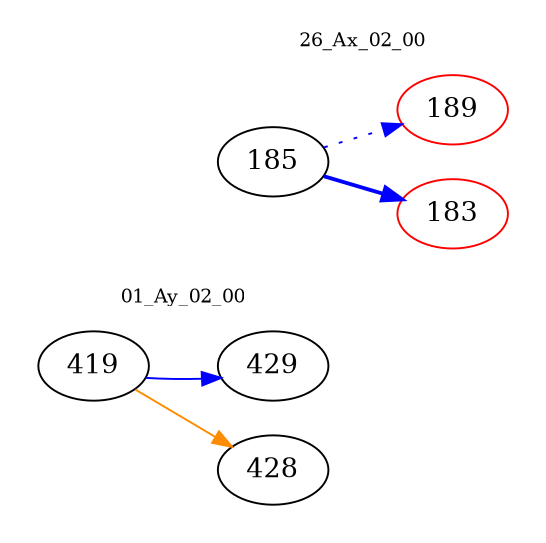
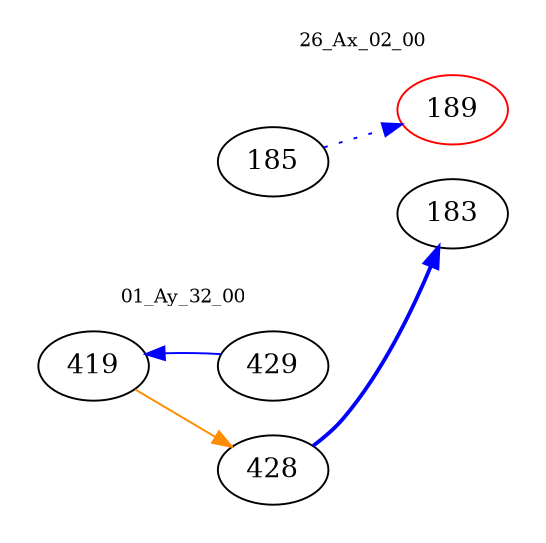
(354, 185) -> (383, 363)
(453, 214) -> (453, 214)
(183, 298) -> (183, 298)
(173, 379) -> (193, 353)
